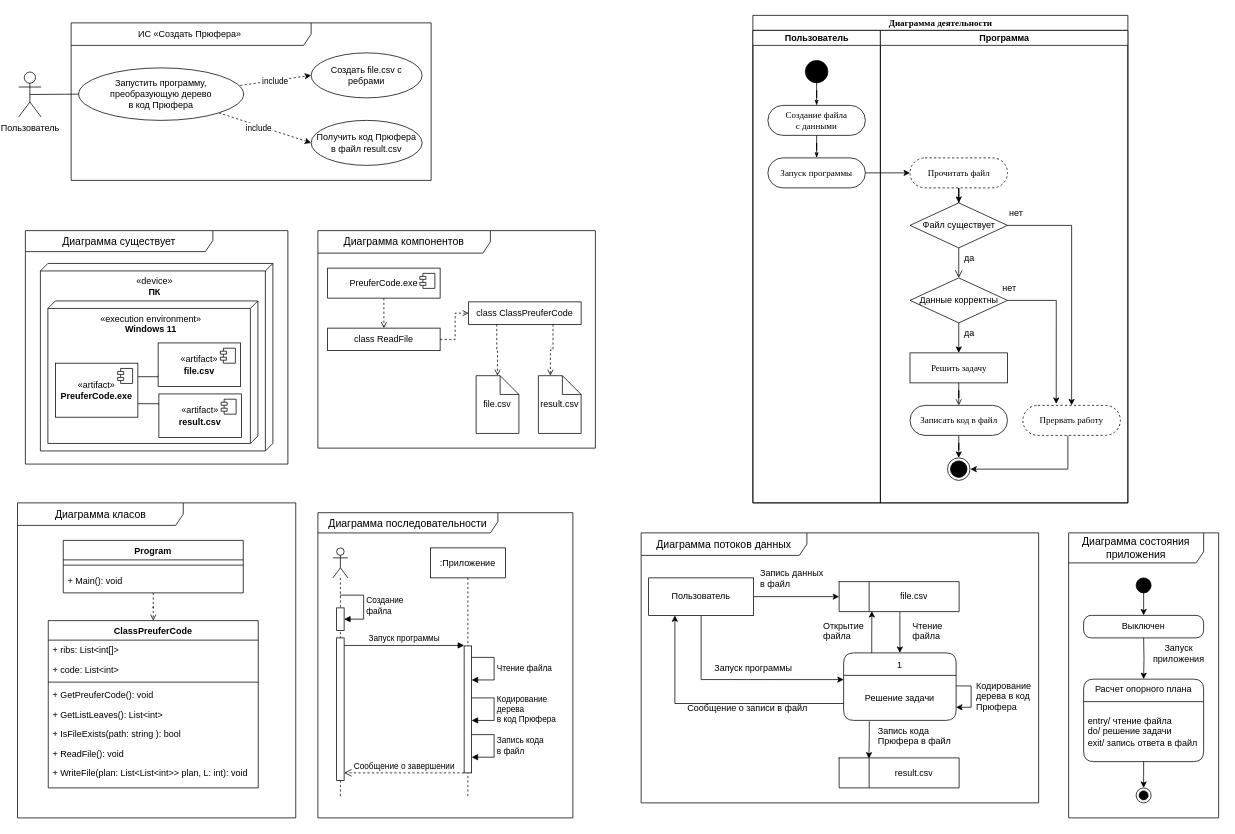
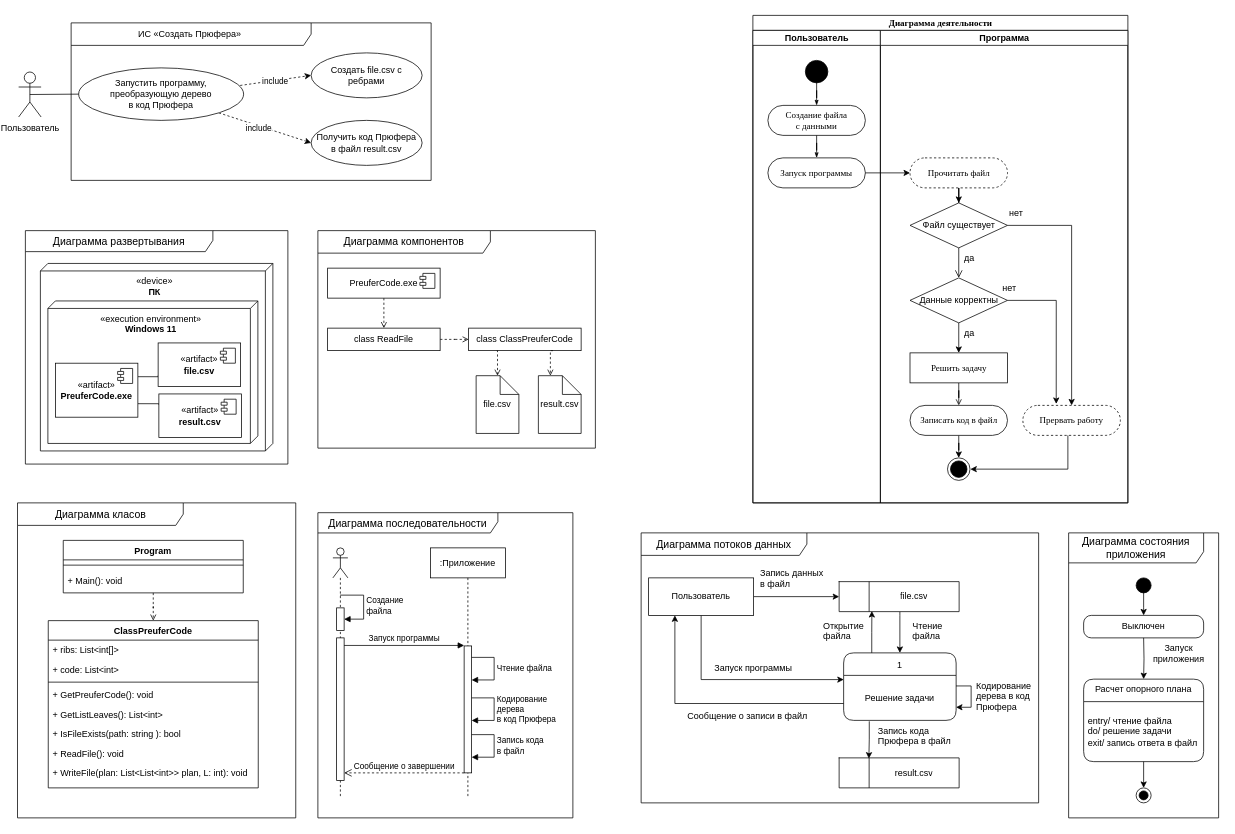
(119, 241) -> (119, 241)
(525, 313) -> (525, 339)
(753, 708) -> (753, 716)
